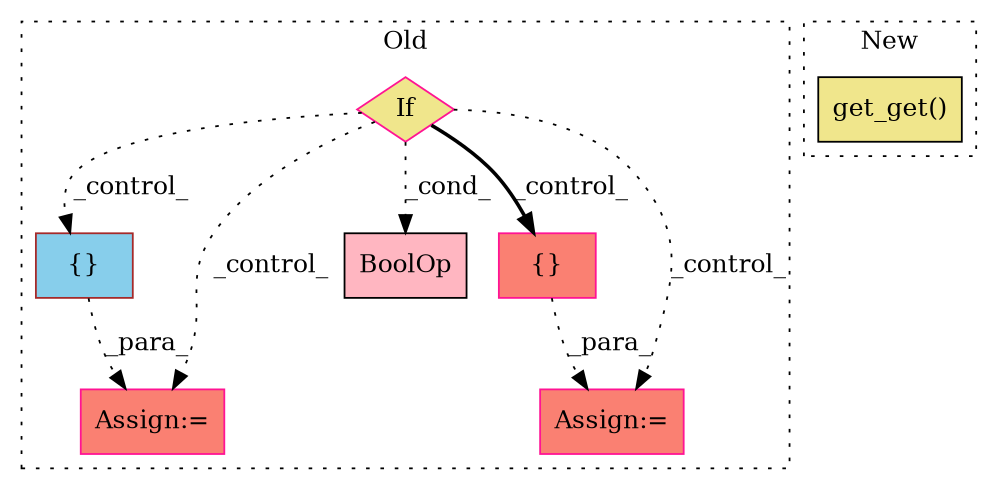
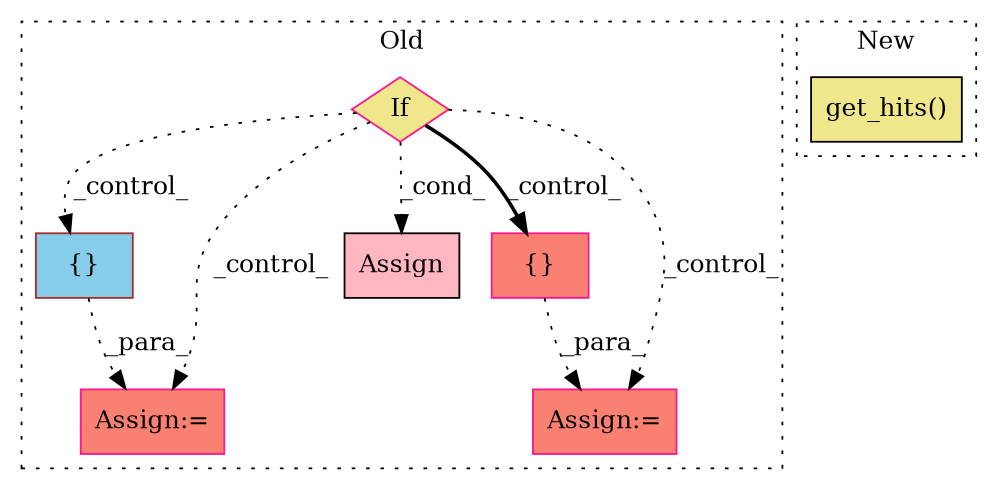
(890, 109) -> (886, 109)
(406, 266) -> (402, 266)
